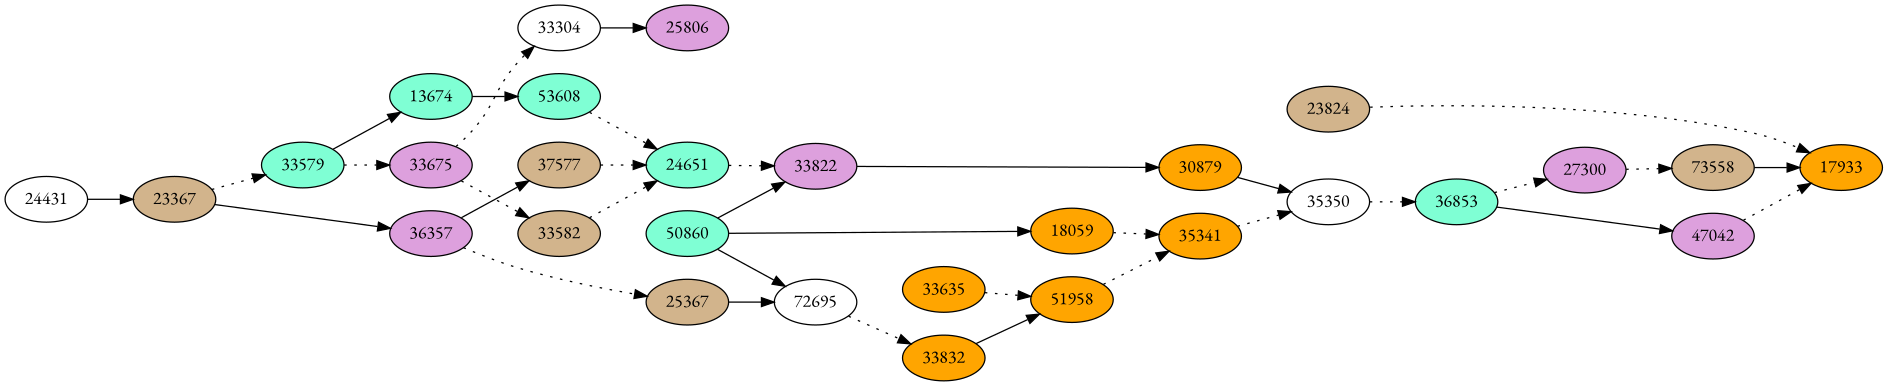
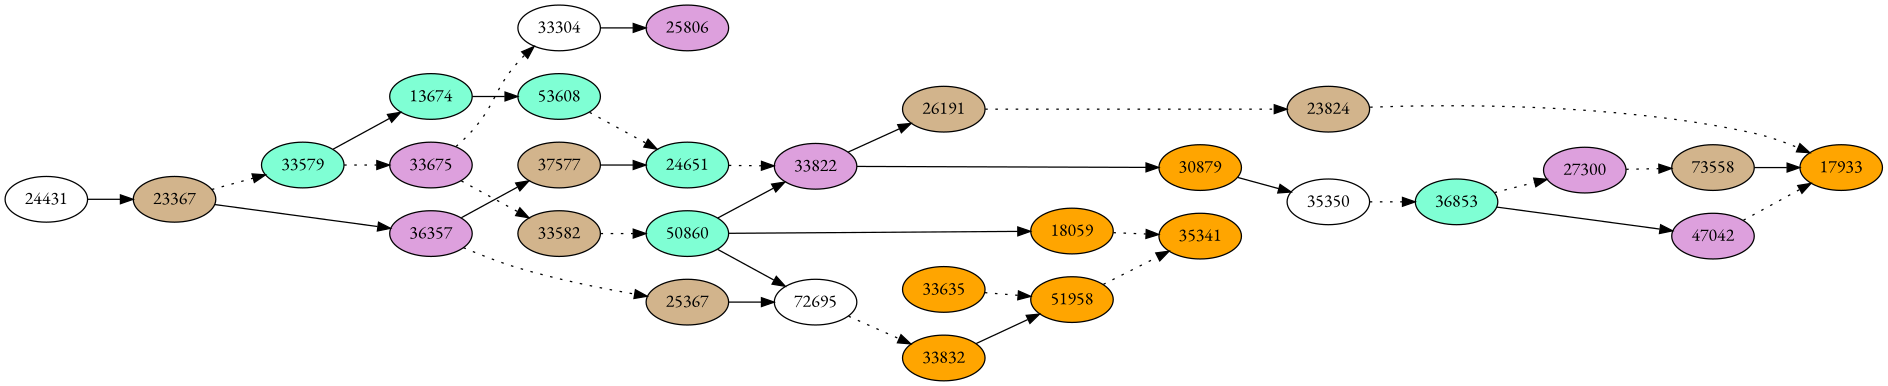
none -> (944, 109)
(617, 165) -> (617, 165)
(618, 202) -> (617, 234)
(1258, 221) -> none
